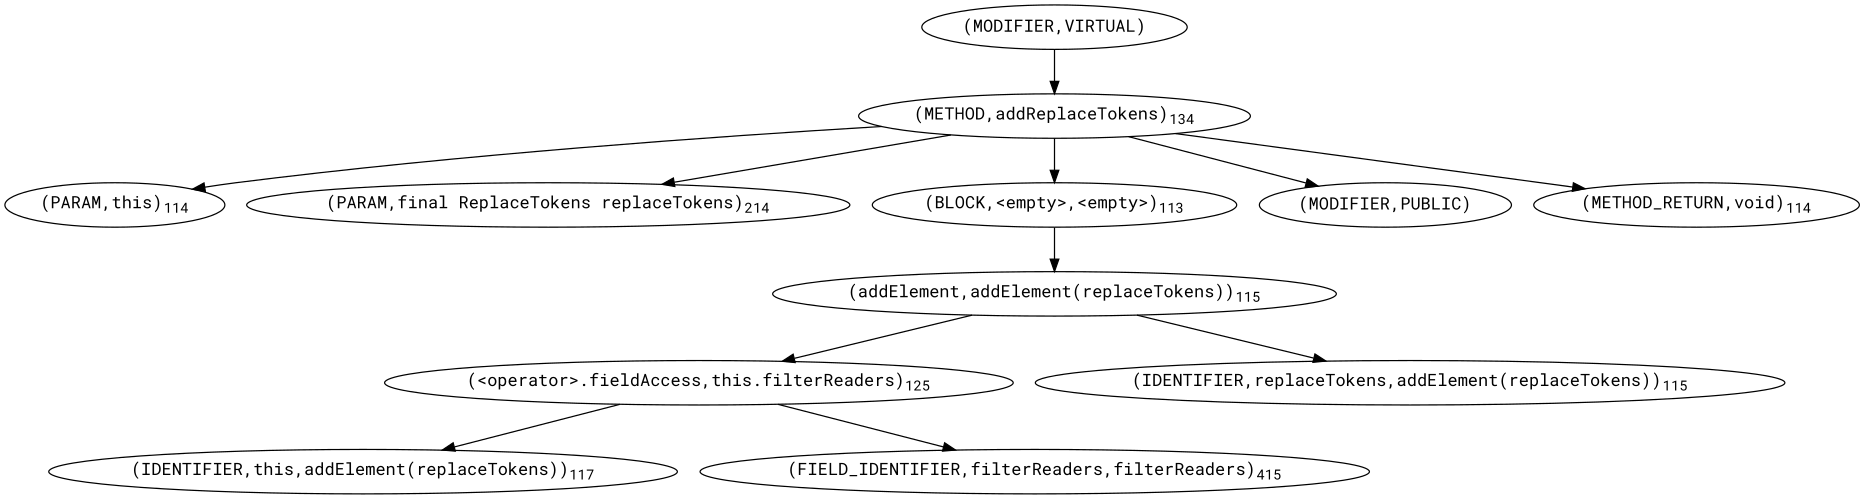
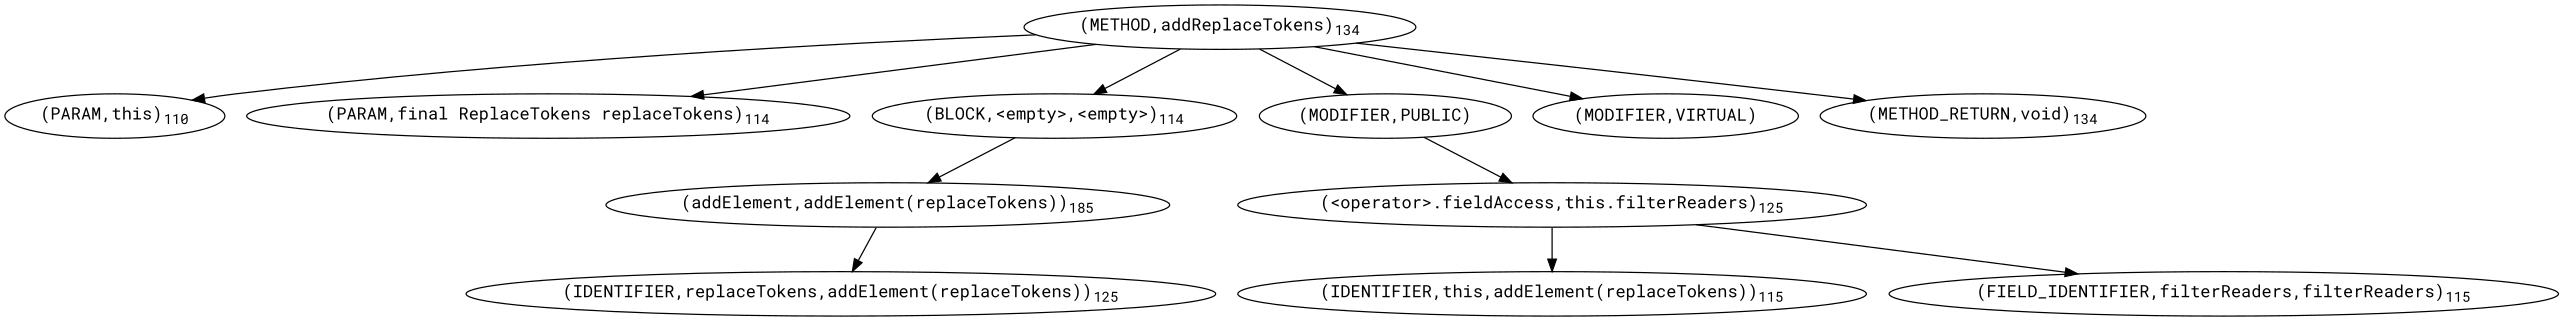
(1055, 66) -> (1442, 72)
(177, 203) -> (177, 114)
(758, 203) -> (758, 114)
(1172, 203) -> (1172, 114)
(1799, 203) -> (2085, 114)
(1248, 292) -> (1082, 203)
(883, 337) -> (1463, 157)
(1676, 381) -> (1106, 292)
(582, 470) -> (1771, 292)
(1269, 470) -> (2458, 292)
